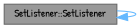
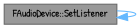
(61, 14) -> (61, 14)
